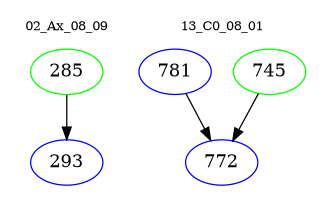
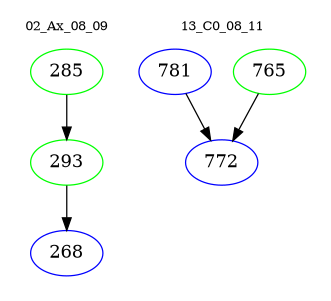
(222, 27) -> (222, 27)
(270, 72) -> (270, 72)
(67, 163) -> (67, 163)
none -> (67, 253)
